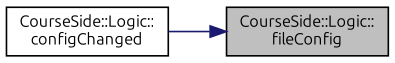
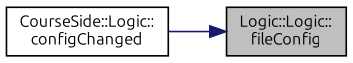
(307, 32) -> (286, 32)
